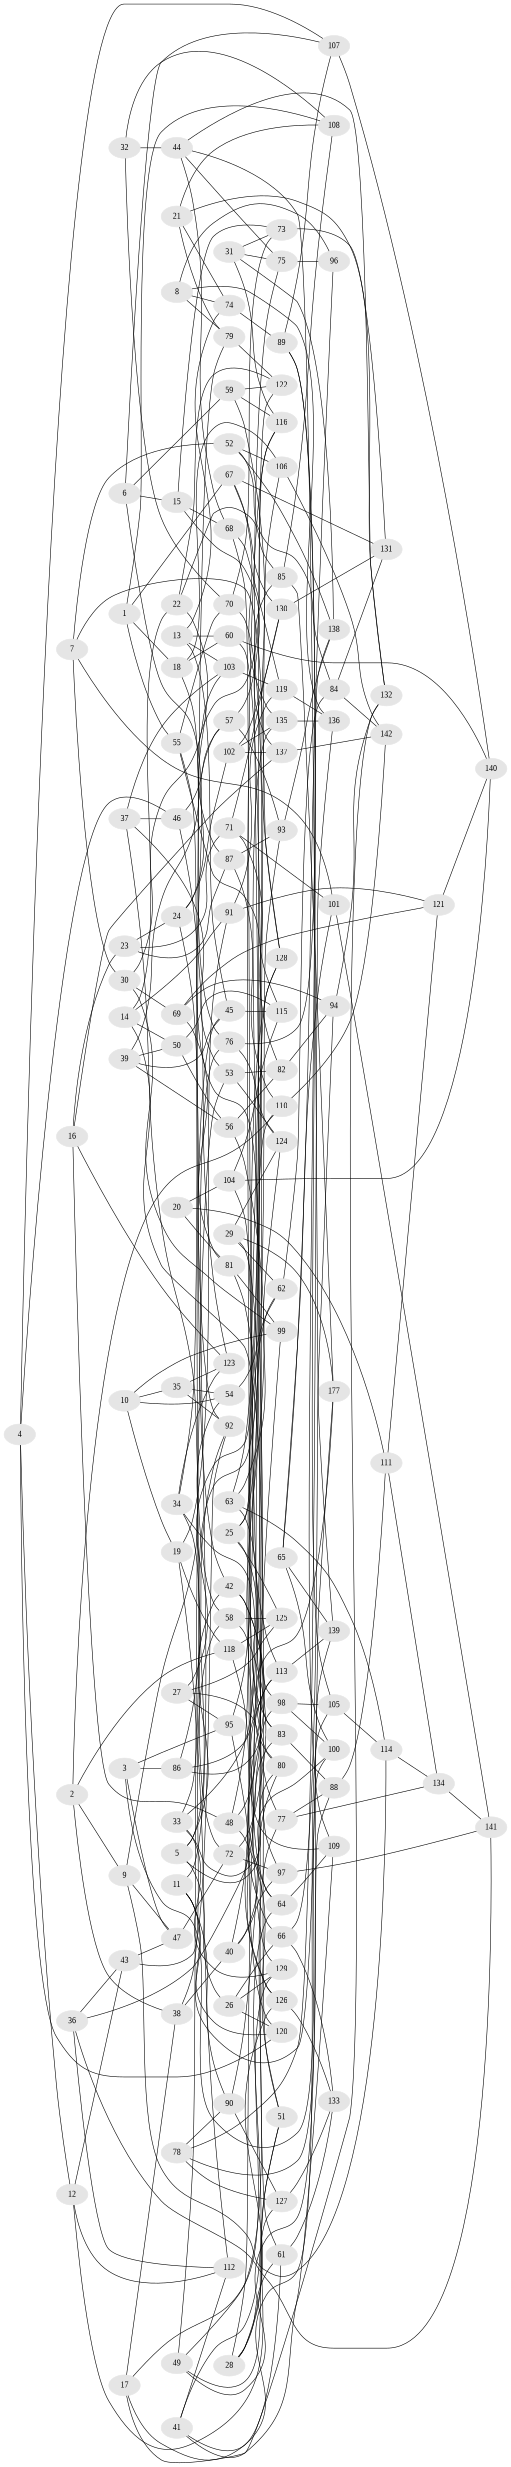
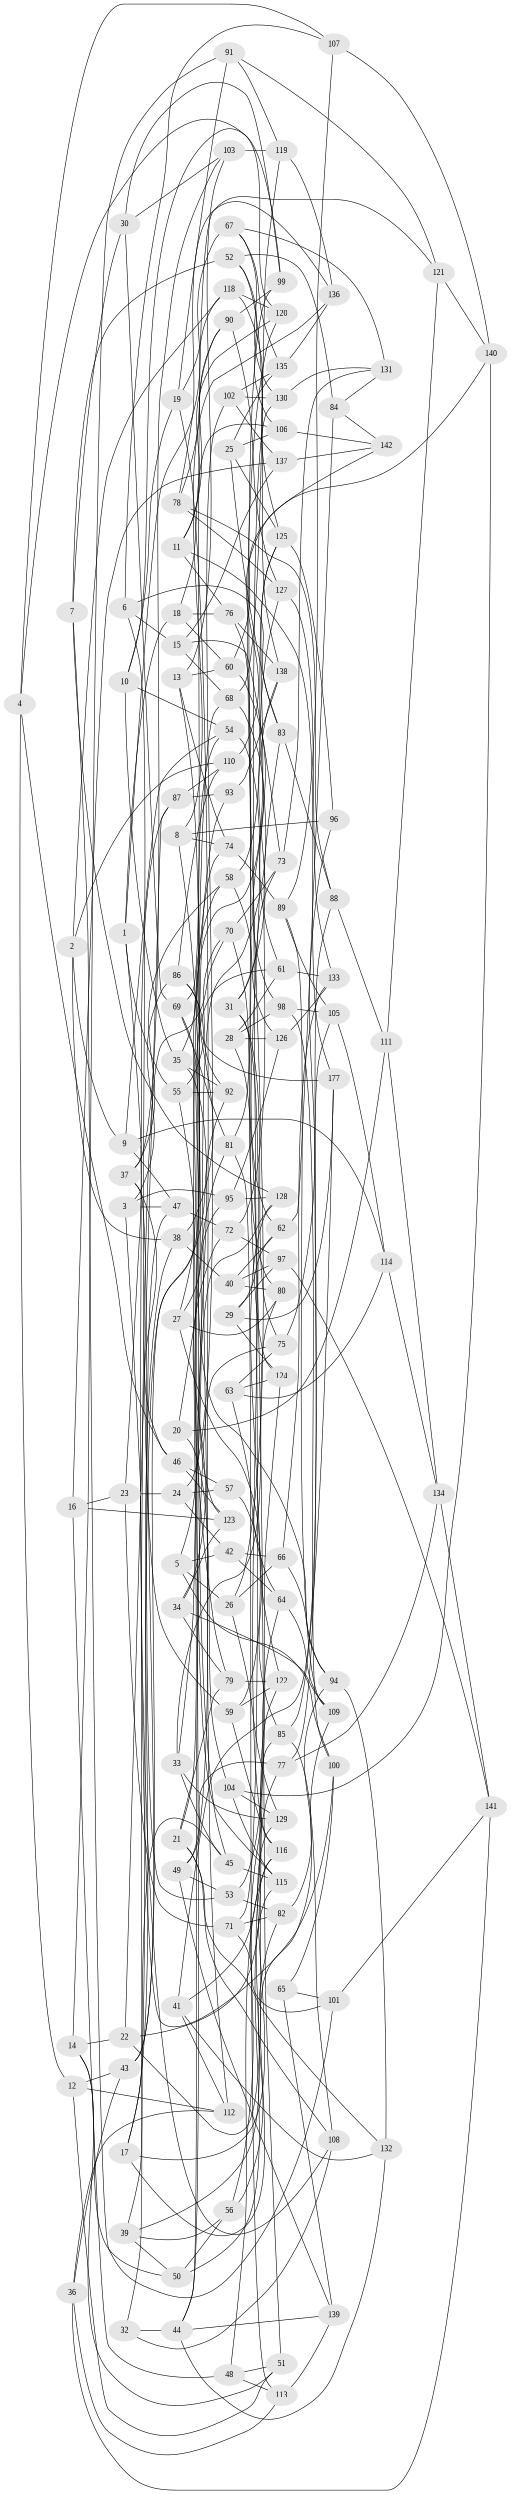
(268, 787) -> none
(309, 1006) -> (325, 716)
